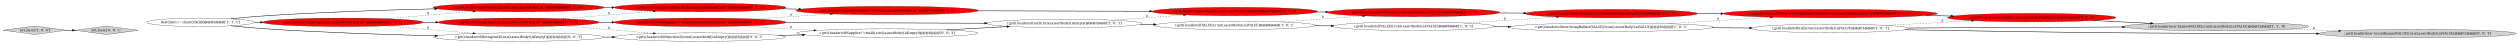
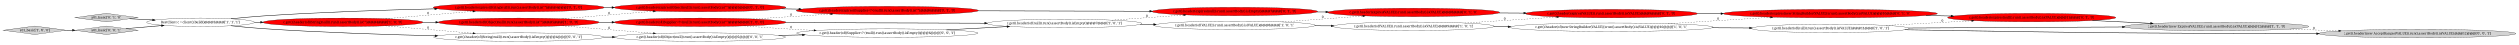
none -> (106, 18)
none -> (144, 27)
